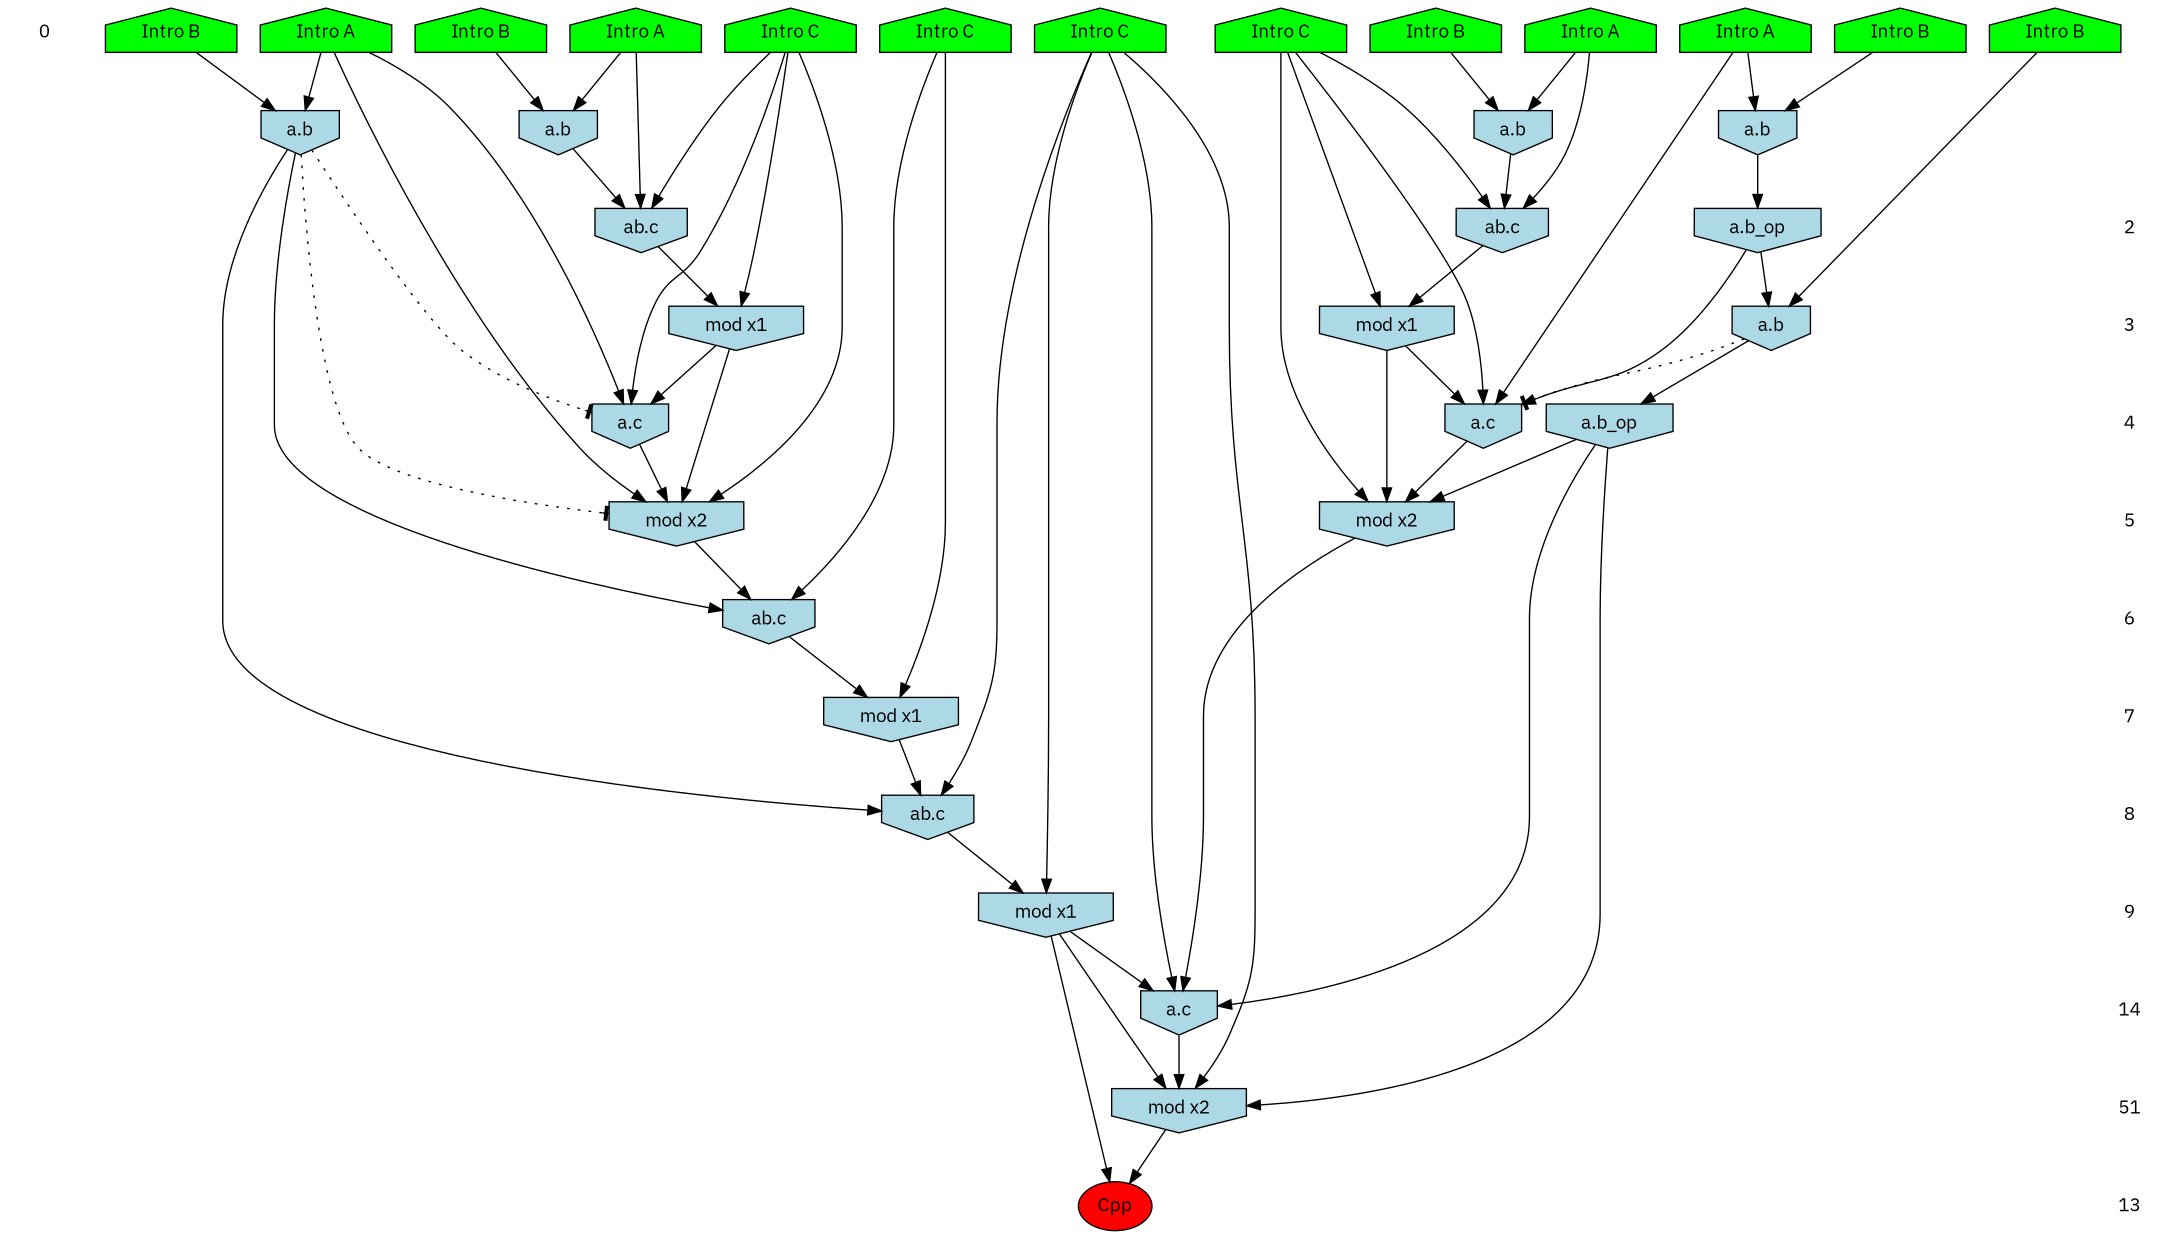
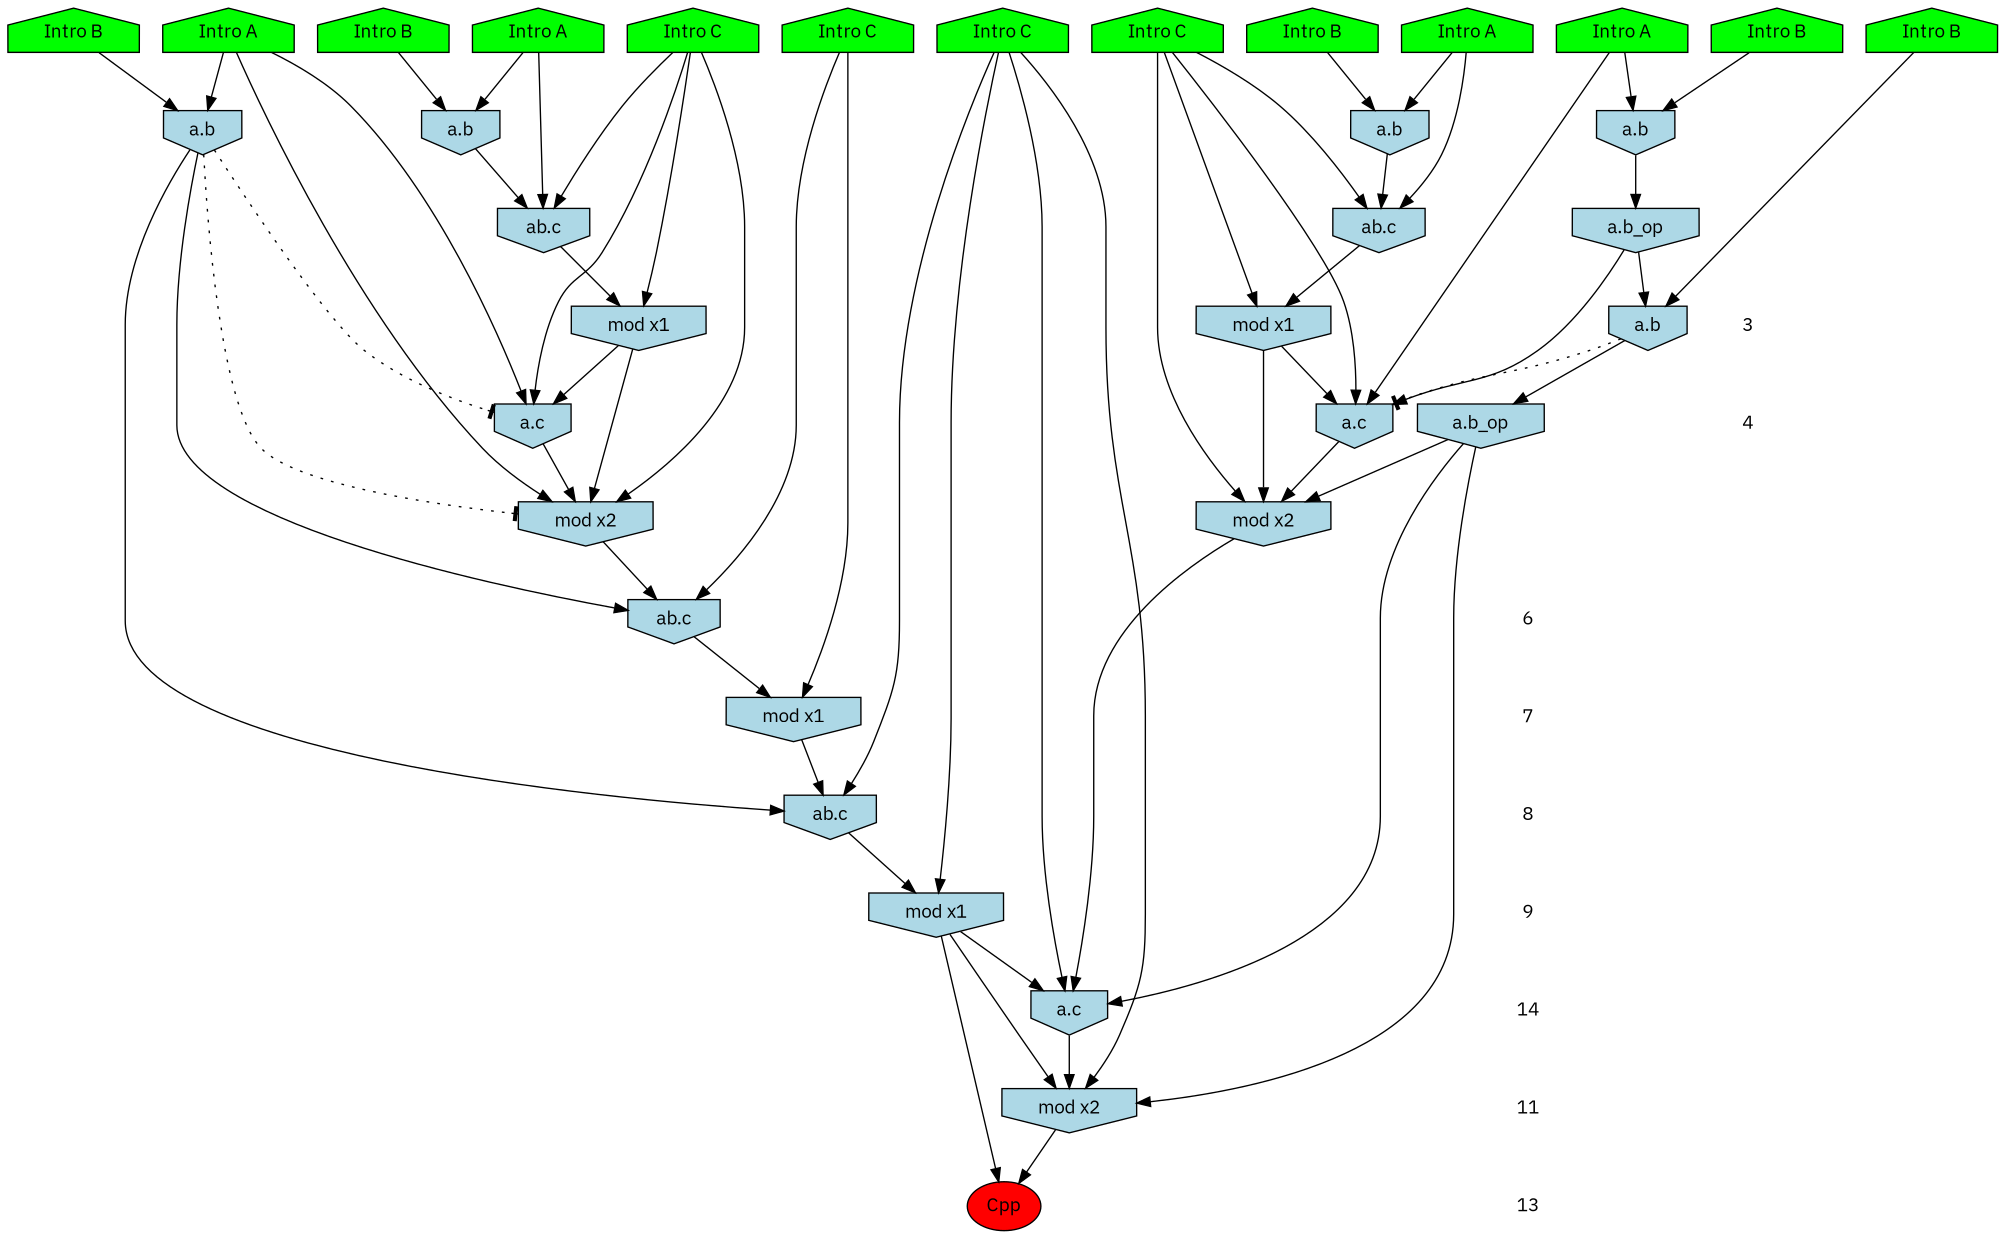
(45, 33) -> none
(2130, 228) -> none
(2130, 522) -> none
(2130, 1108) -> (1528, 1108)
